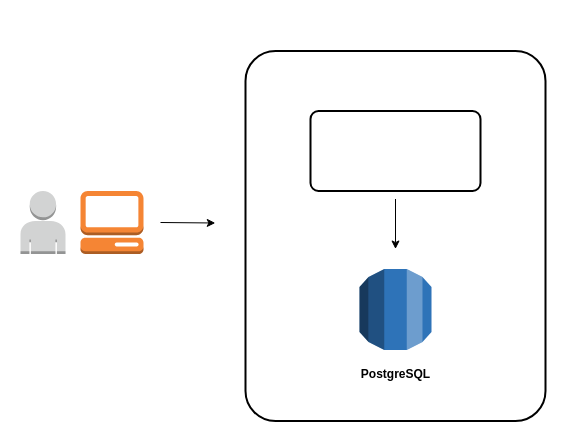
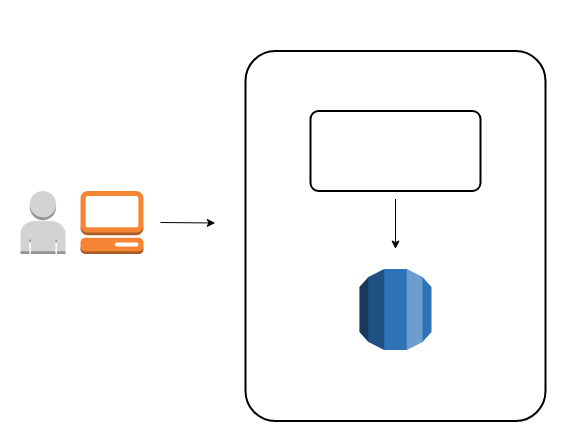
(396, 374) -> none
